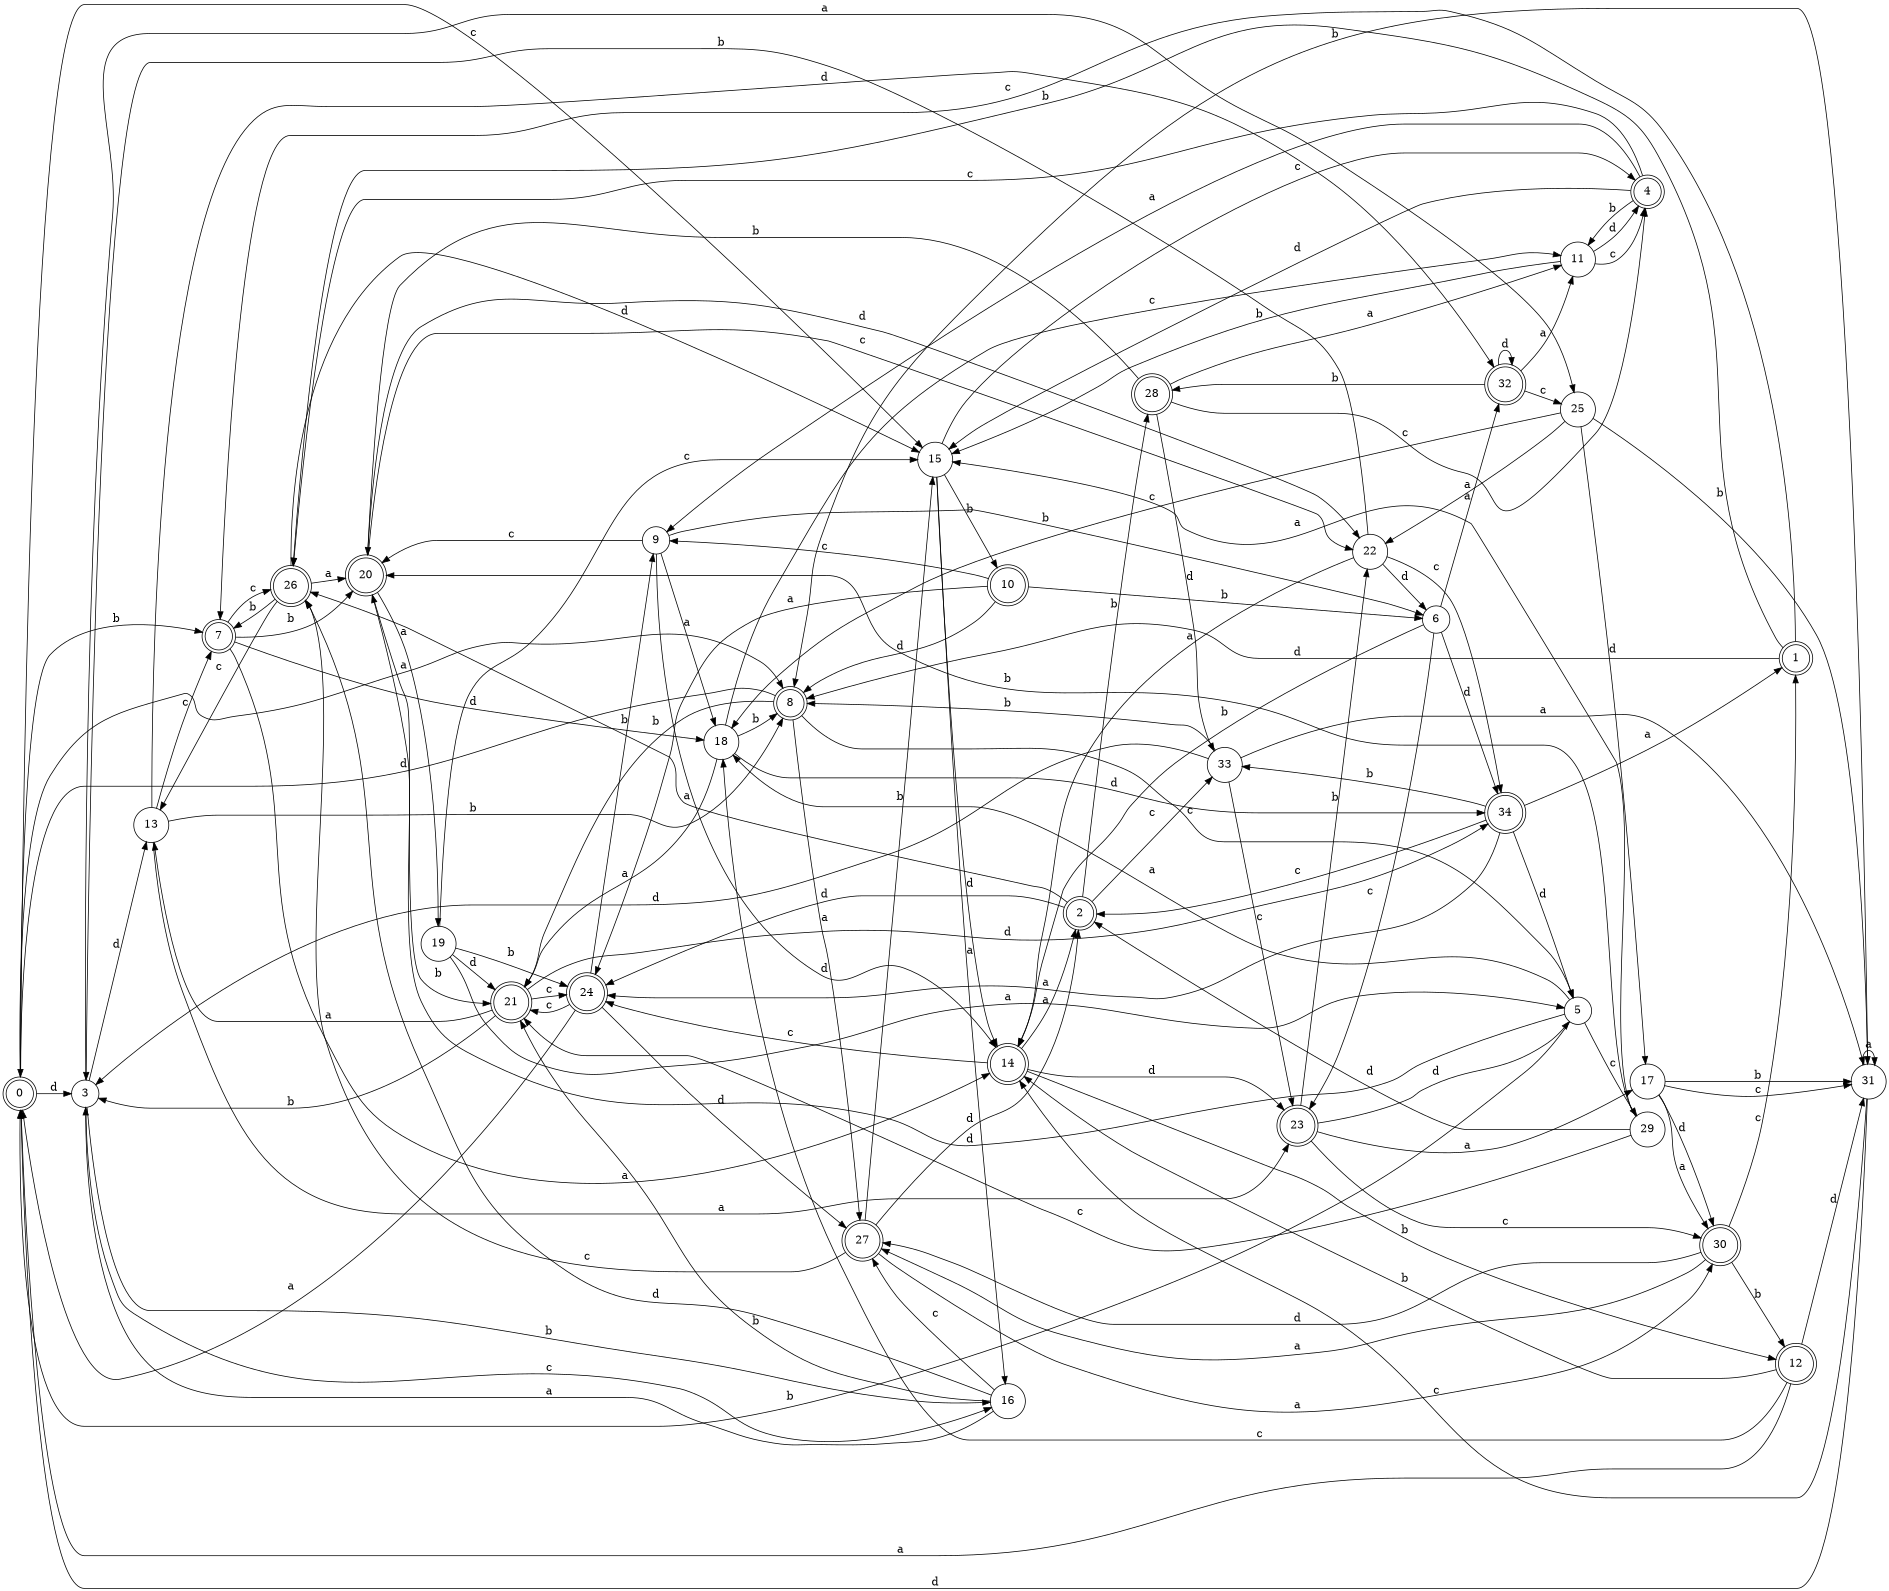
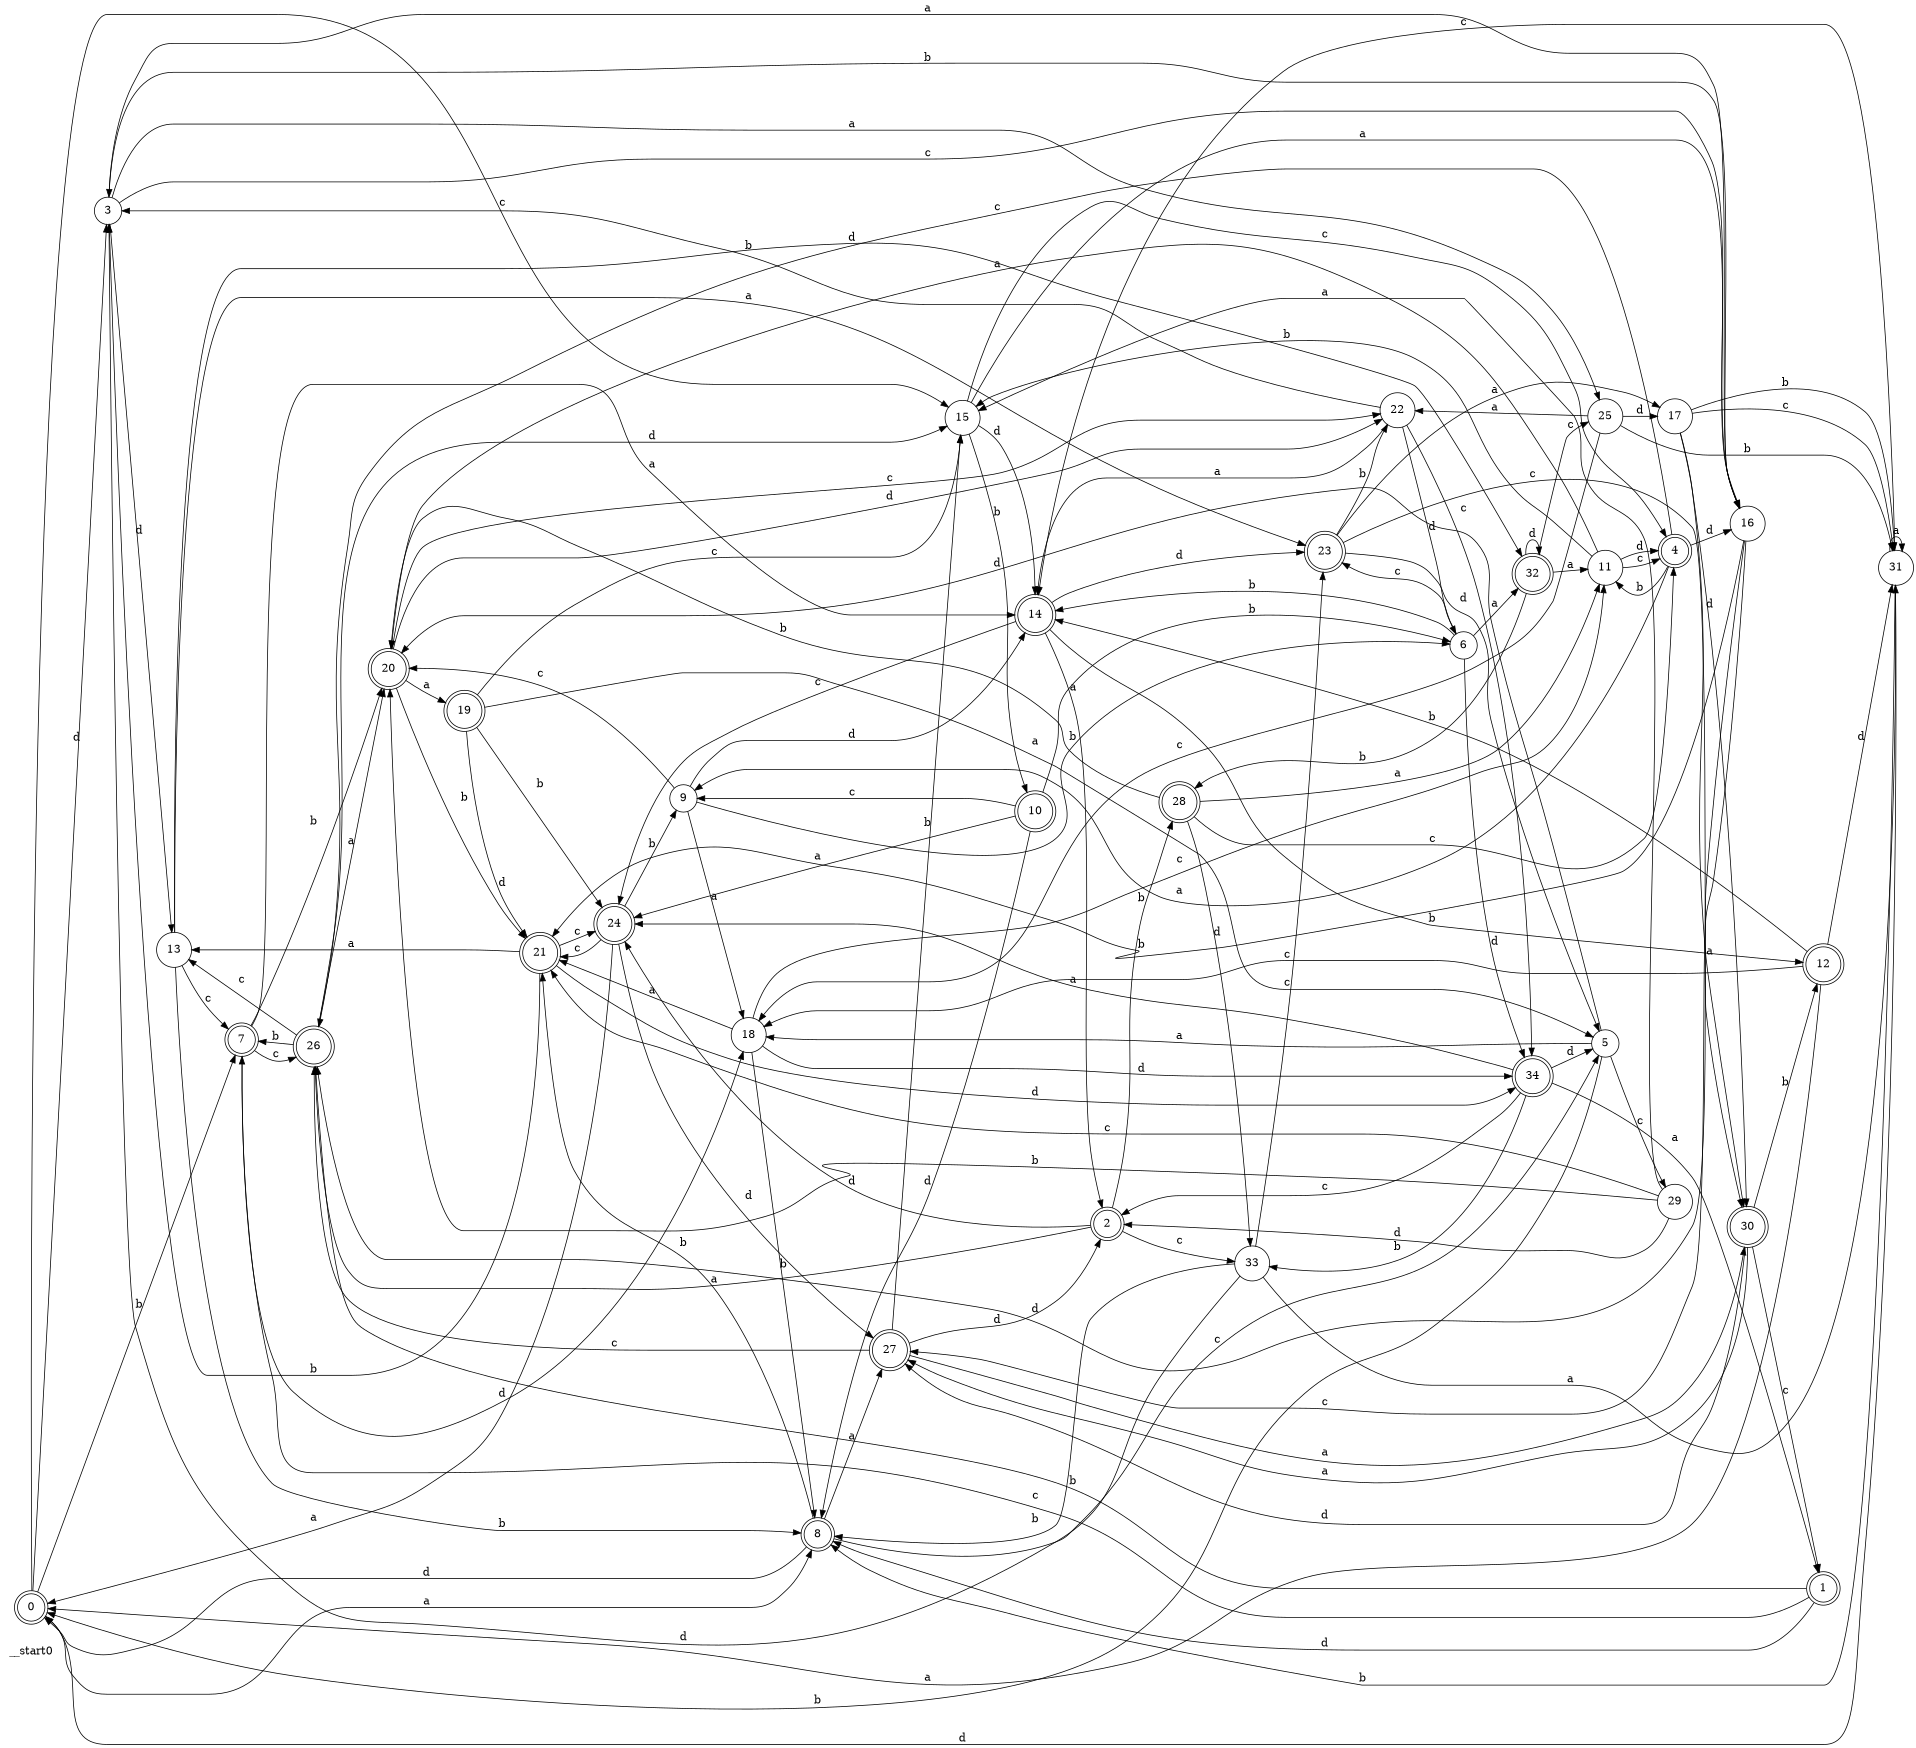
(1280, 272) -> (1707, 539)
none -> (983, 274)
(439, 944) -> (464, 711)
none -> (31, 1652)
